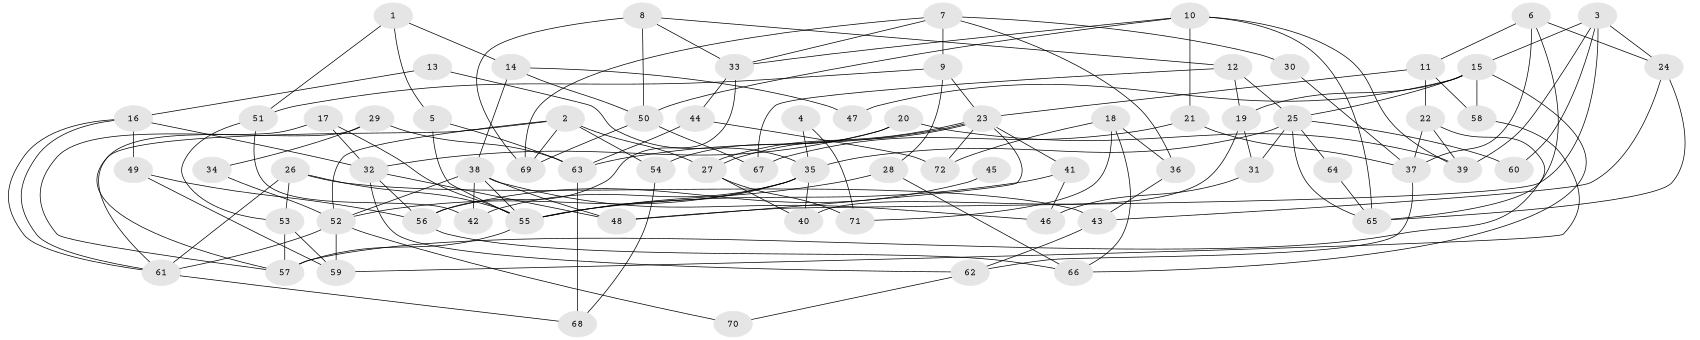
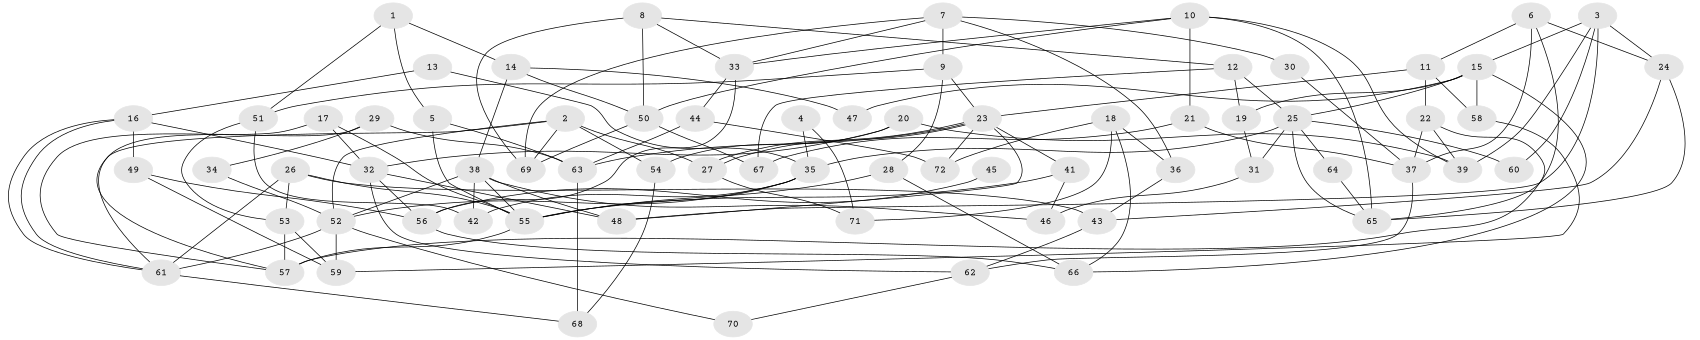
(804, 221) -> none
